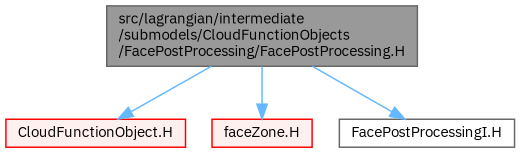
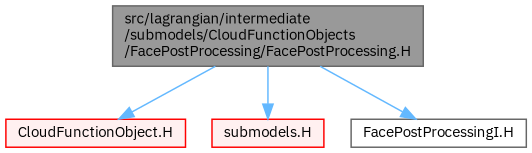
(262, 133) -> (268, 133)
